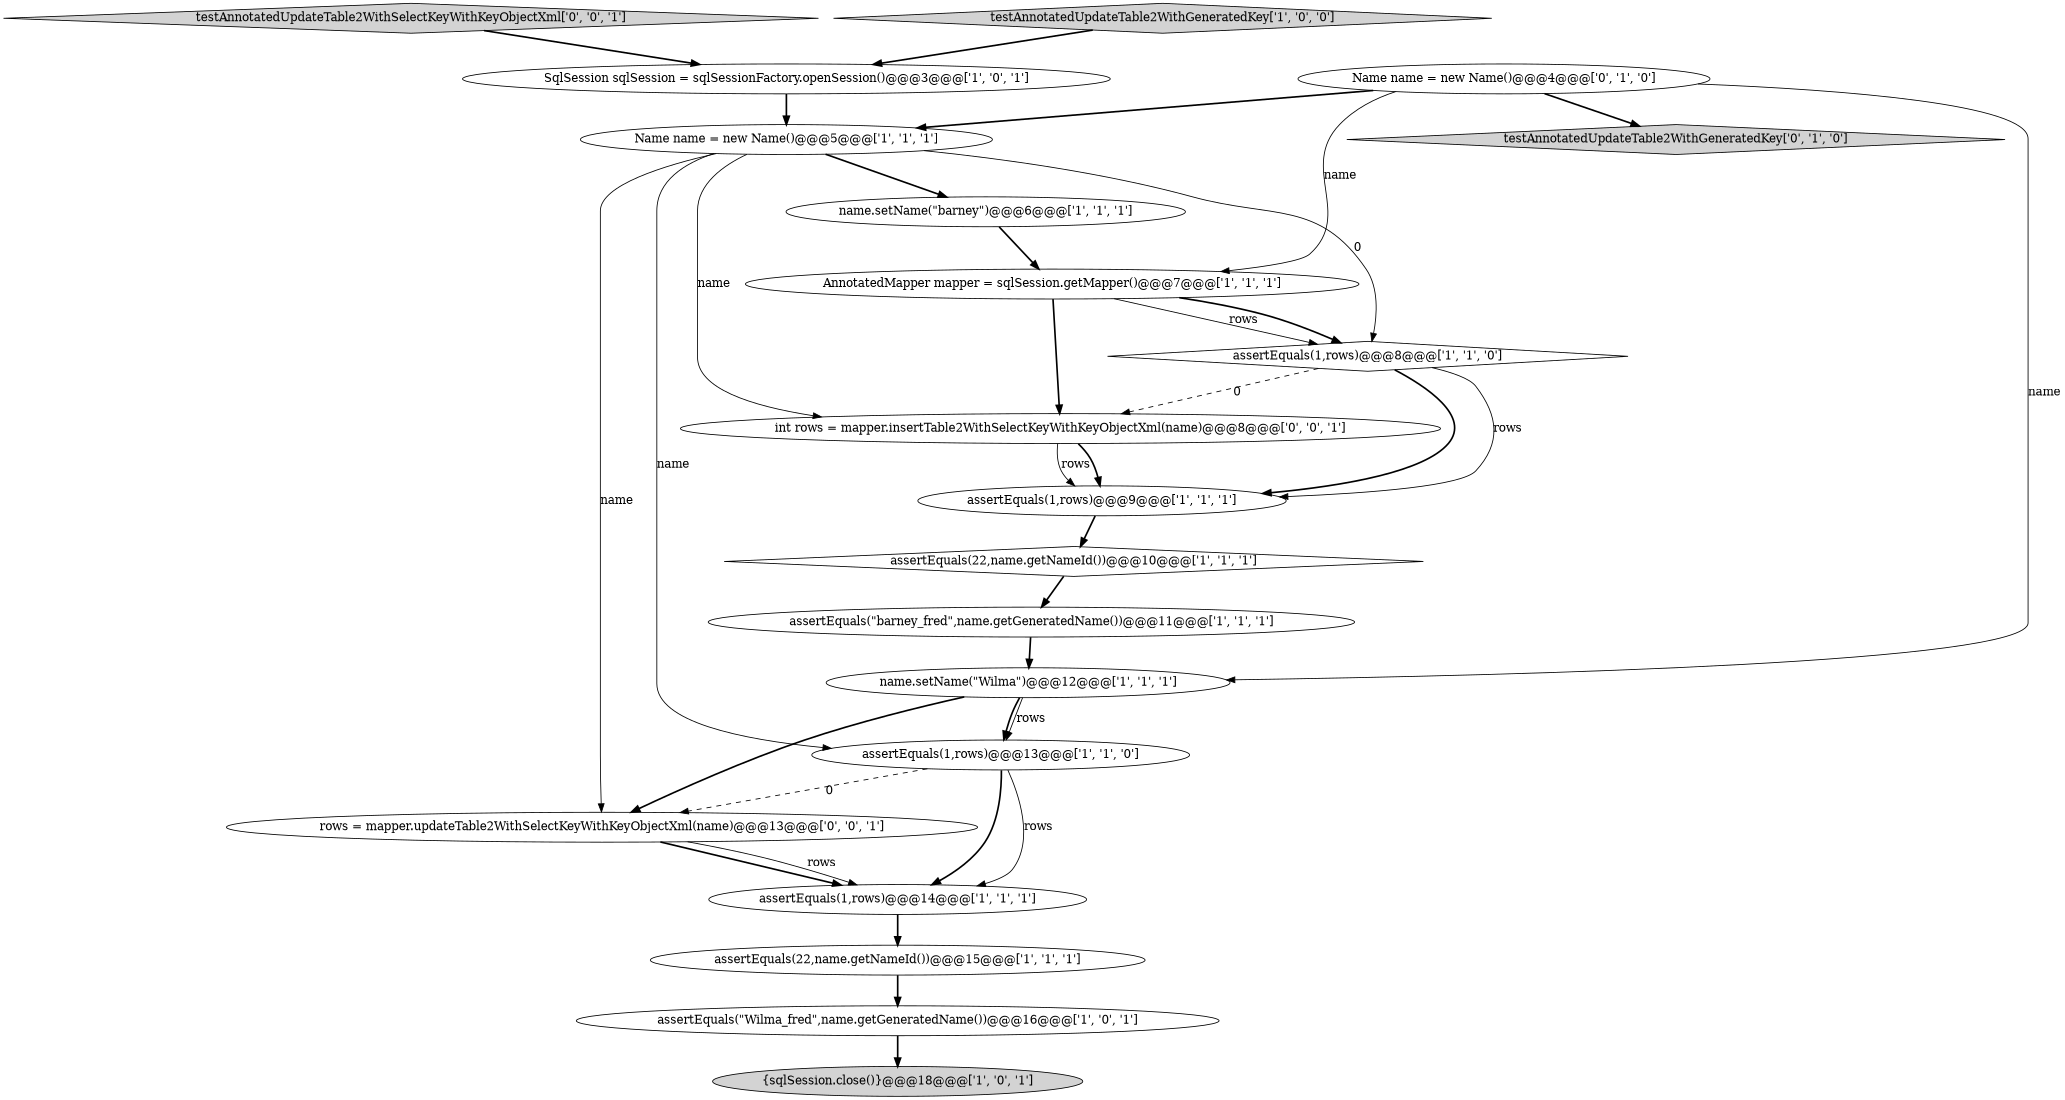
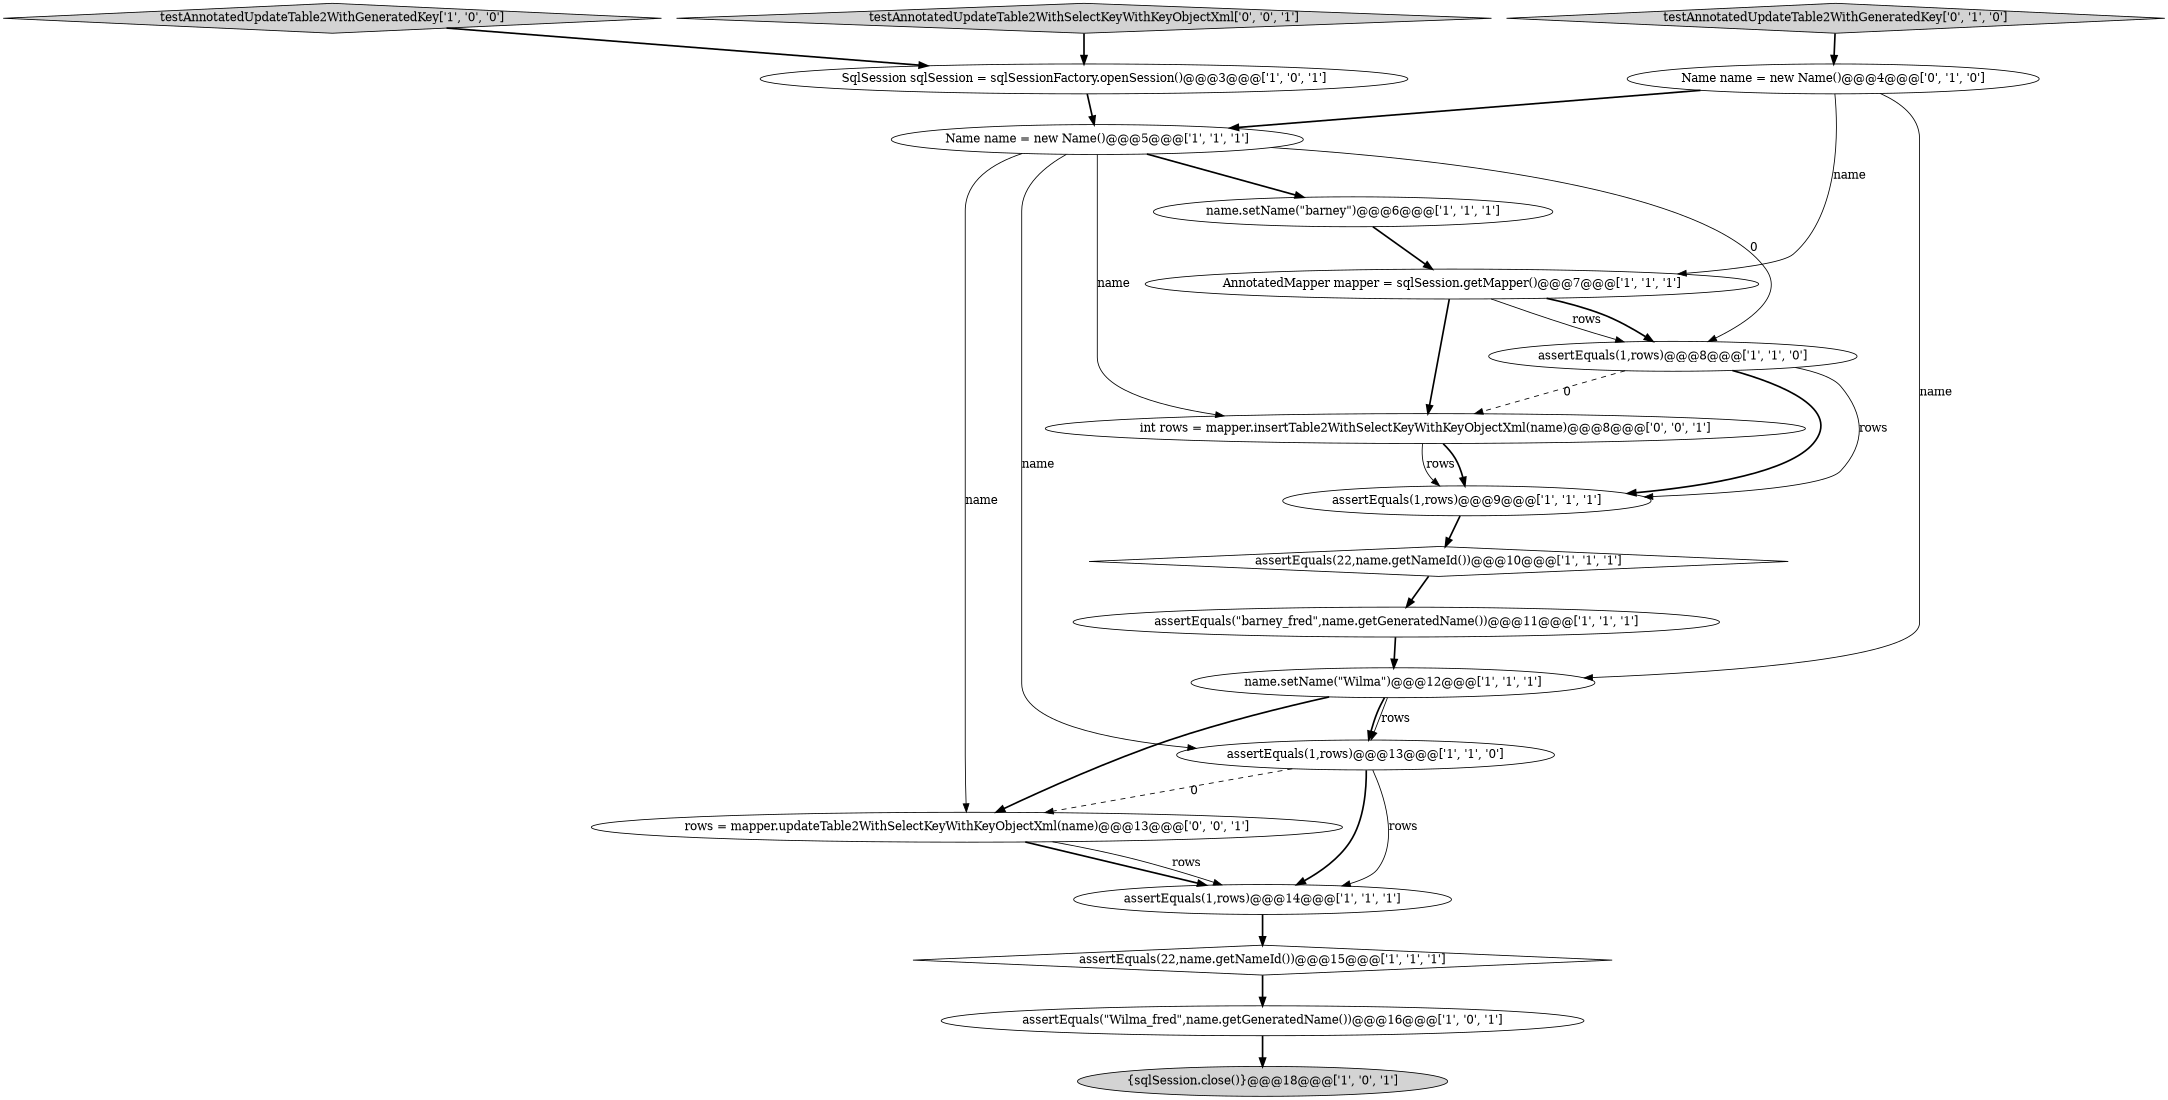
(1588, 109) -> (1835, 44)
(1368, 356) -> (1673, 356)
(898, 960) -> (1263, 960)
